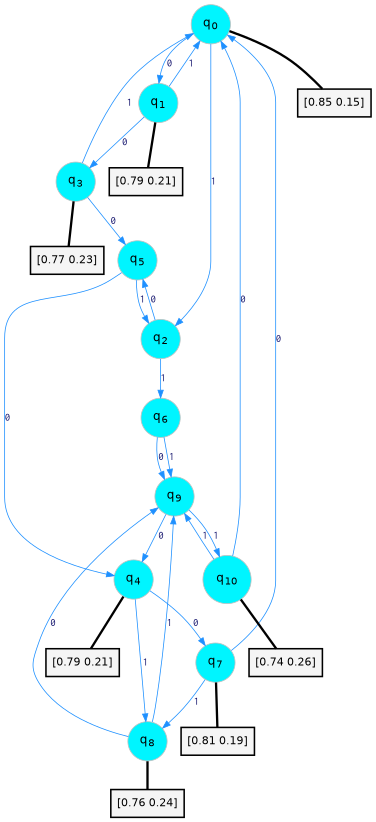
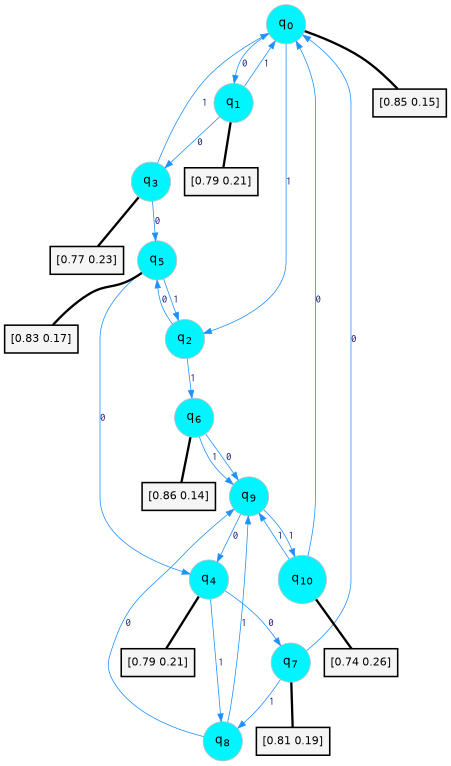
none -> (41, 339)
none -> (179, 496)
(147, 803) -> none
